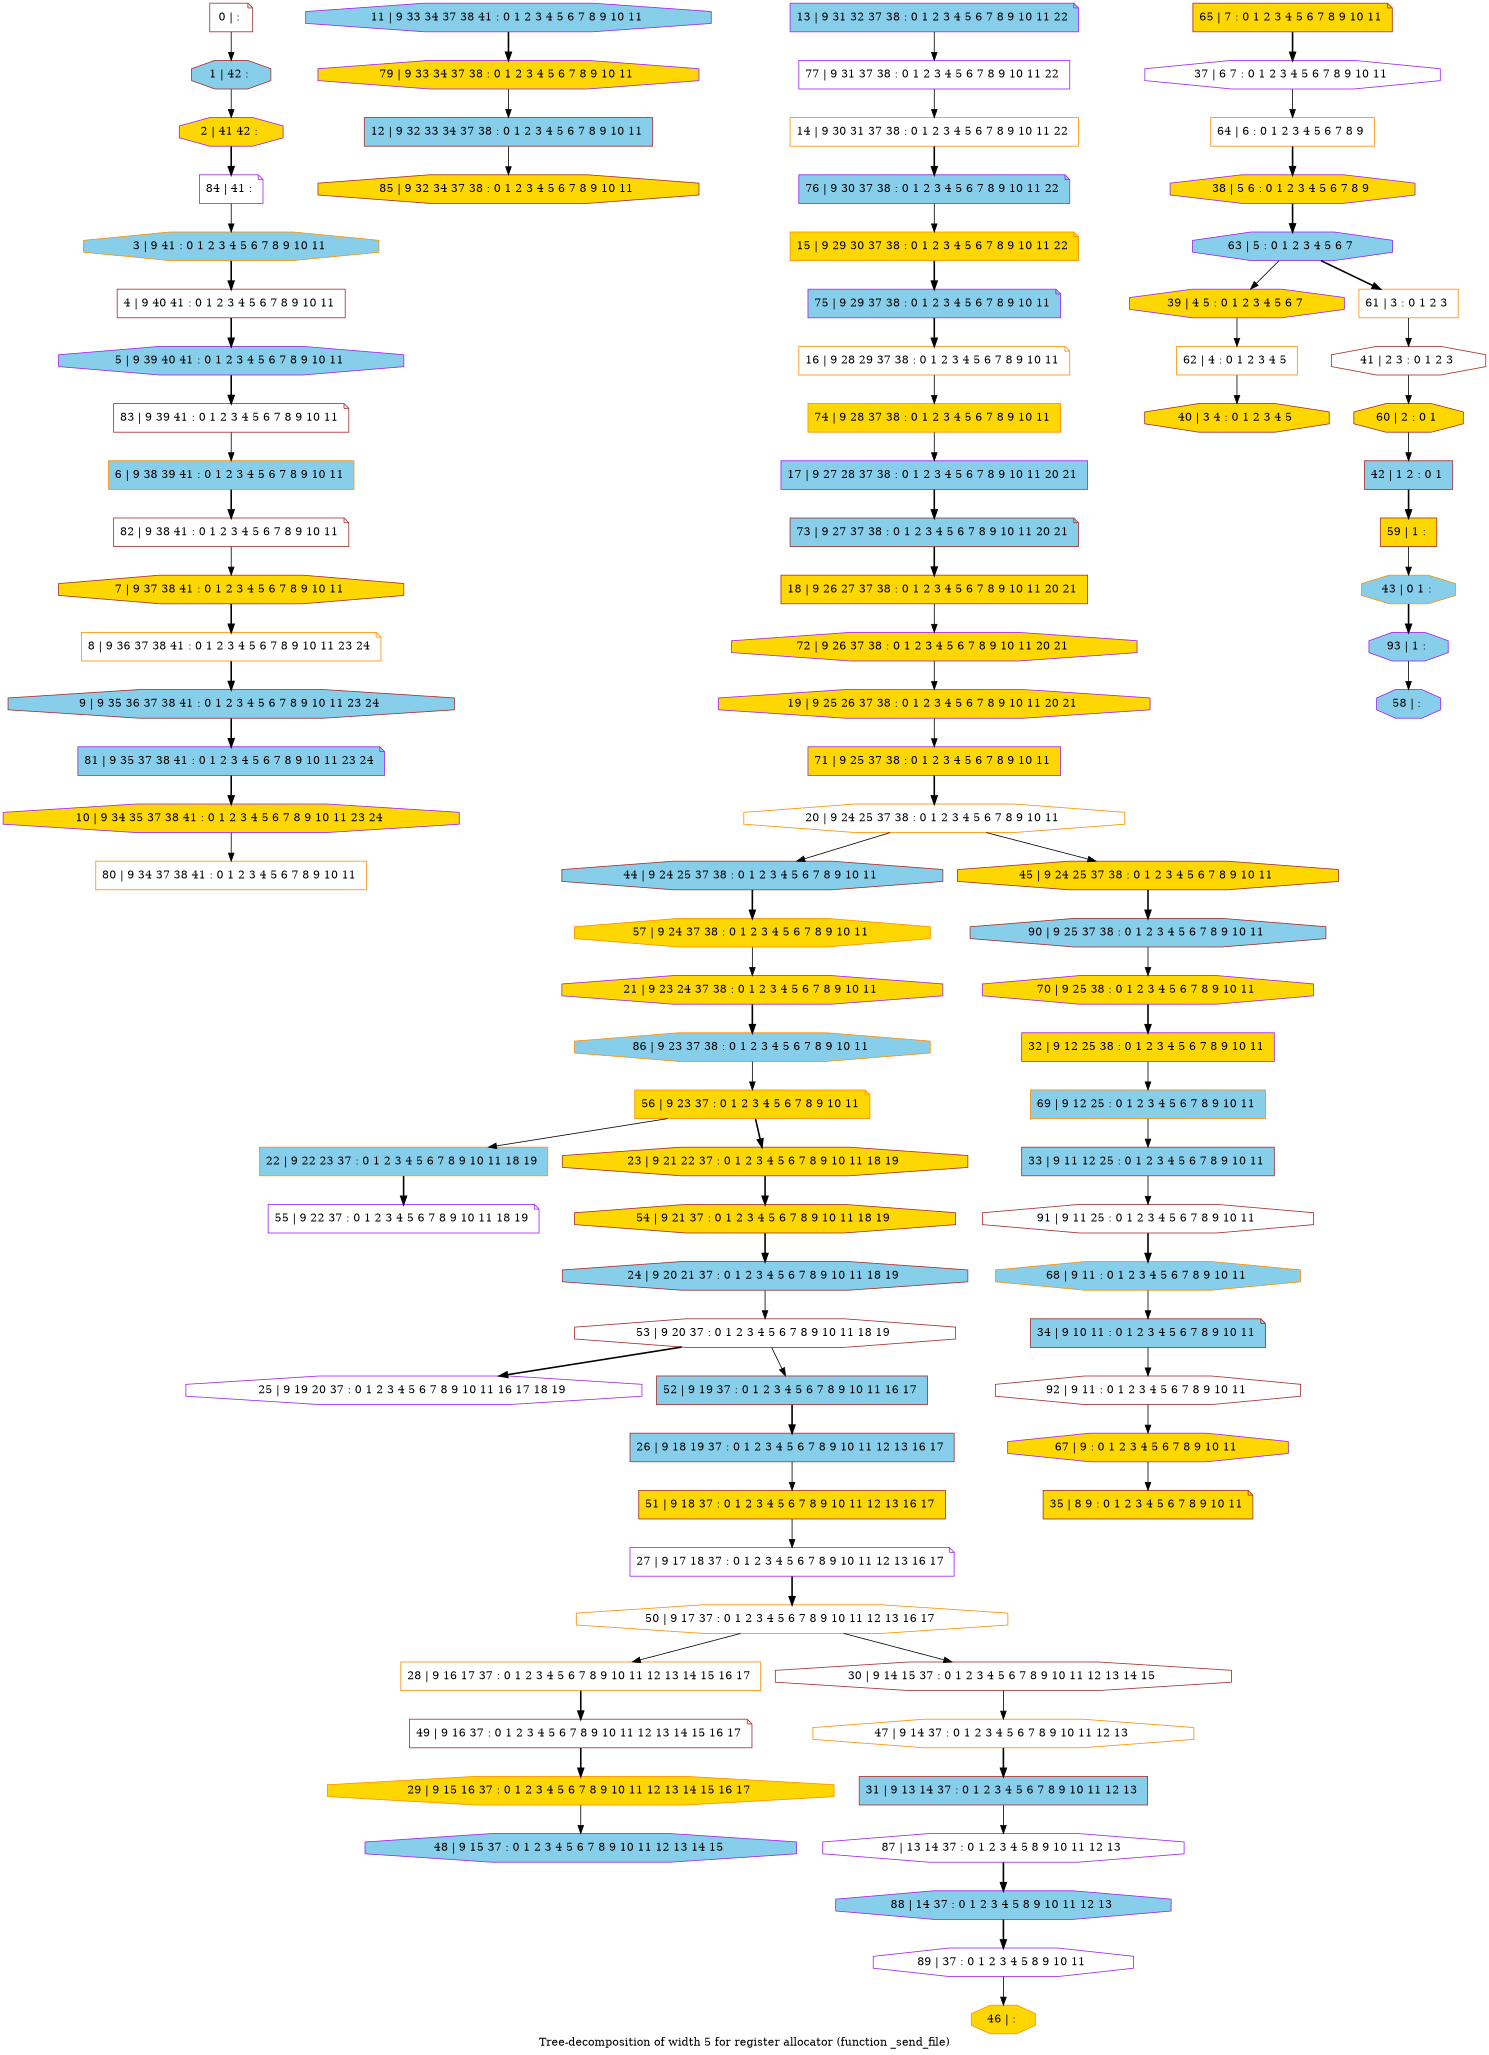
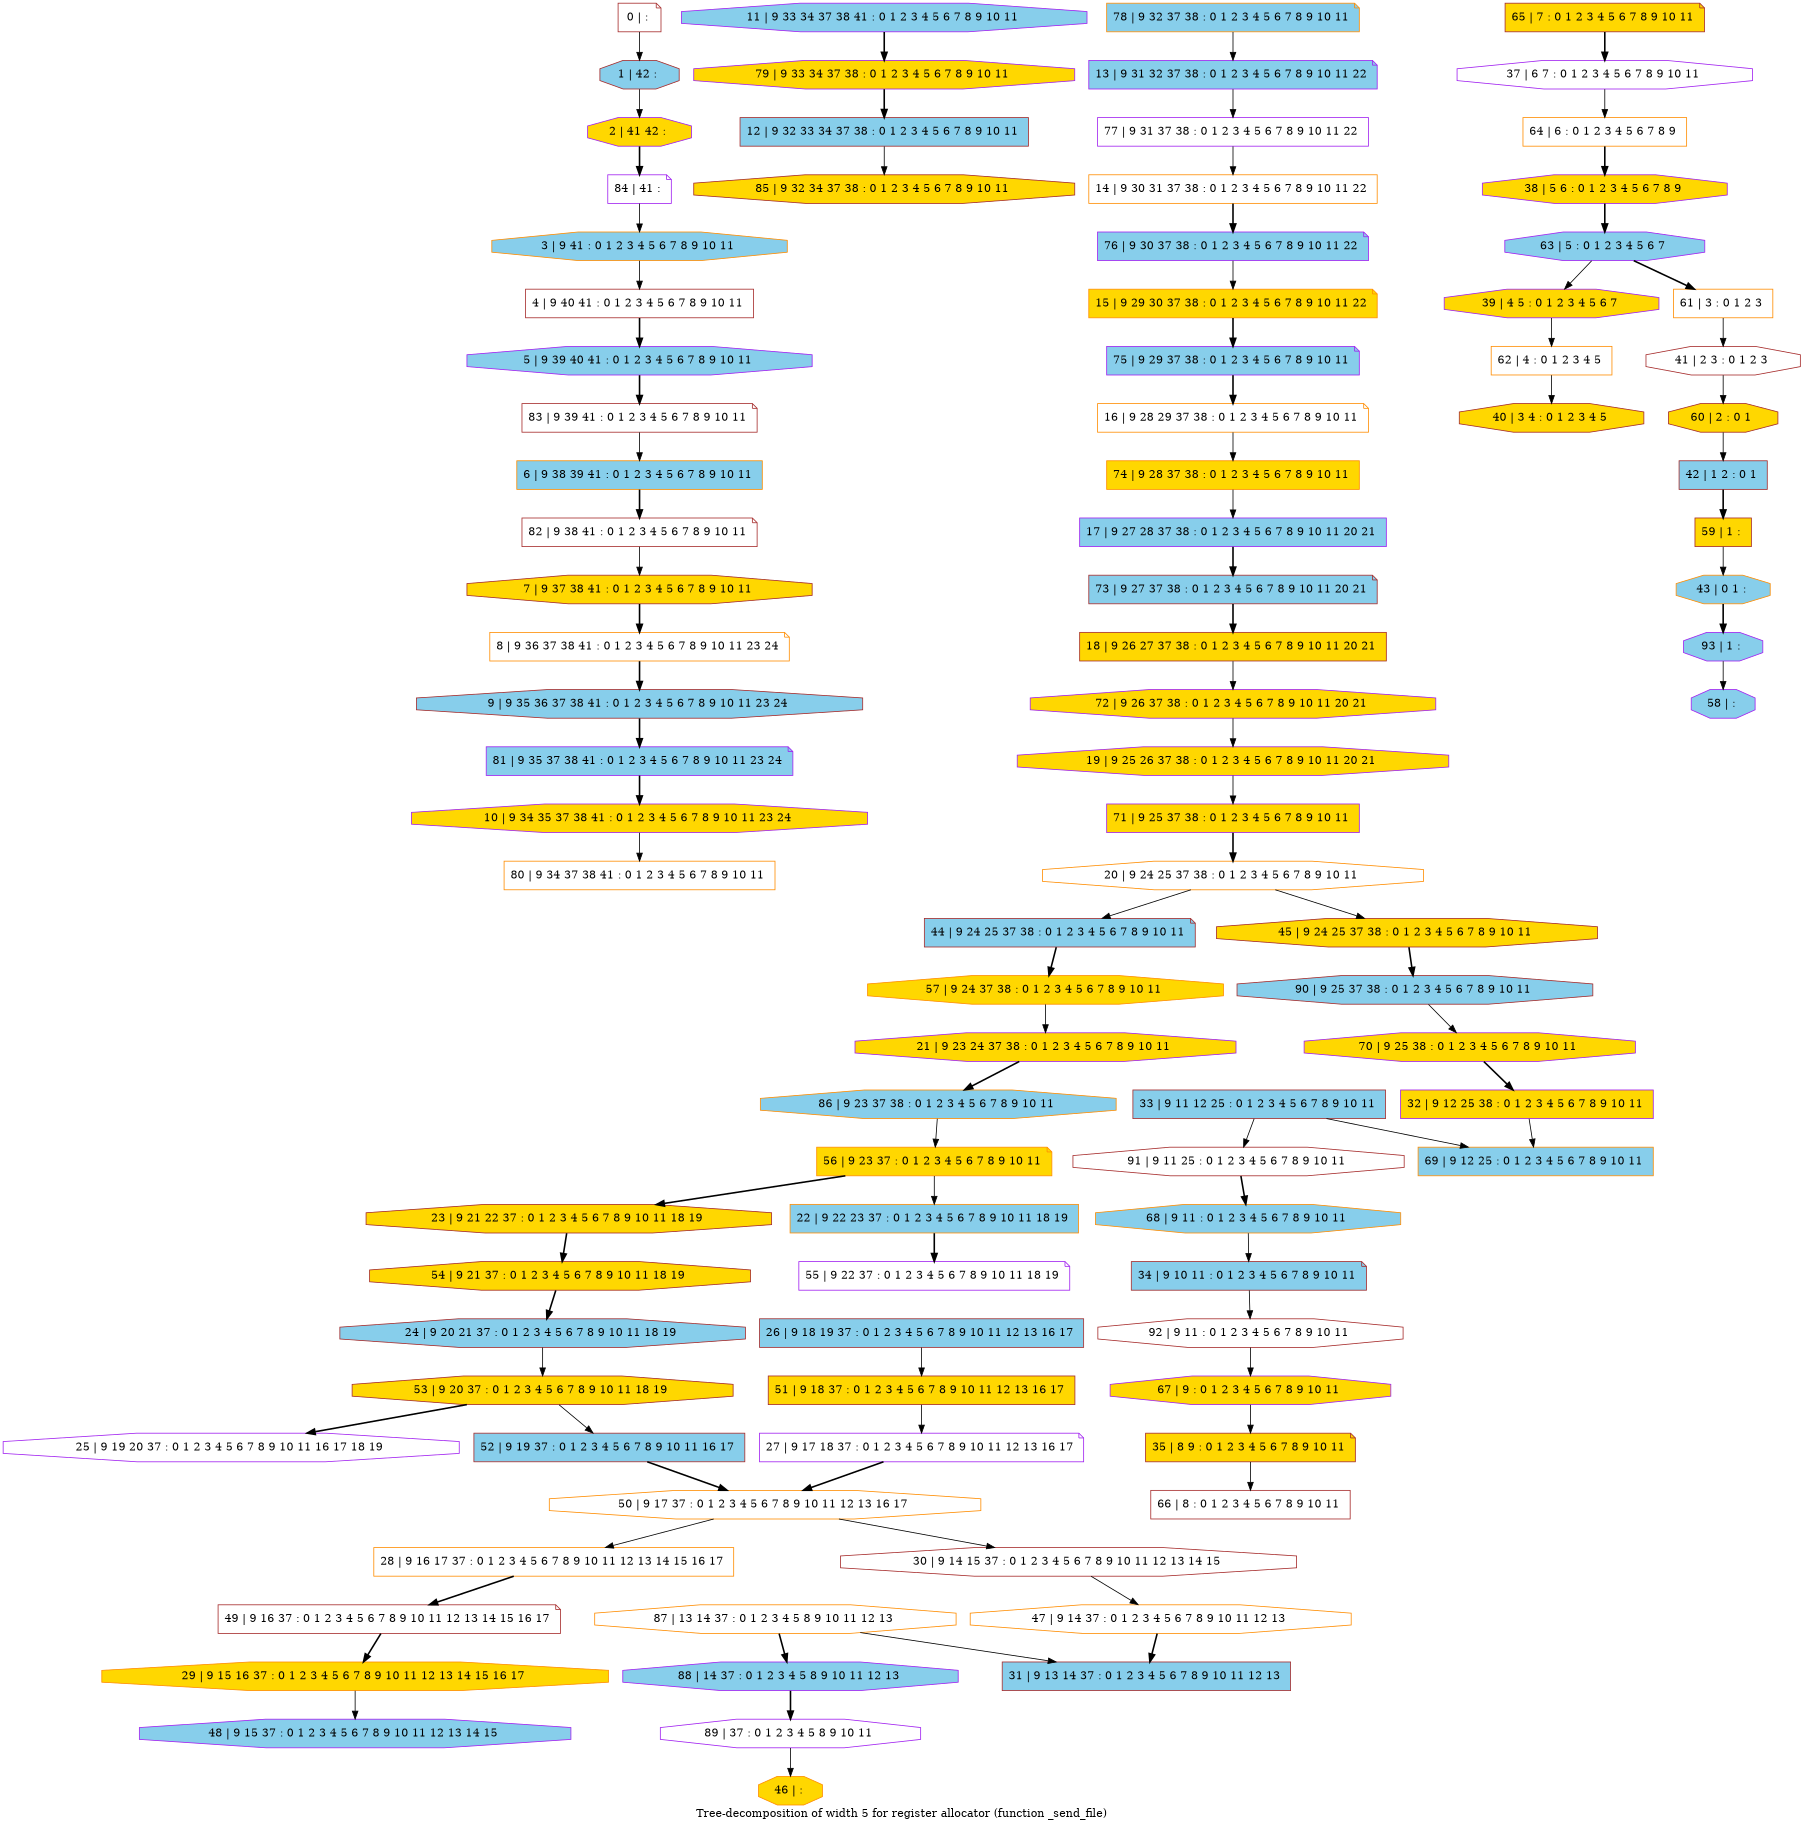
none -> (1233, 17)
(508, 99) -> (884, 99)
(231, 271) -> (640, 271)
(752, 875) -> (1060, 933)
(1148, 1129) -> (1393, 1132)
(765, 1333) -> (543, 1390)
(792, 1415) -> (683, 1475)
none -> (1250, 1505)
(1003, 1815) -> (954, 1647)
(1003, 1848) -> (775, 1619)
